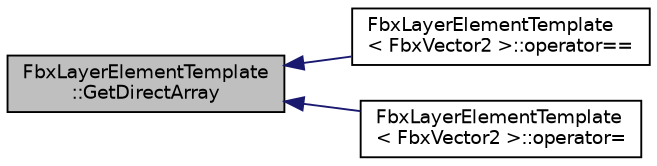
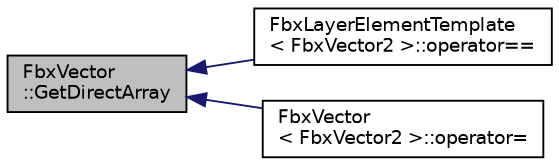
(146, 84) -> (97, 84)
(501, 129) -> (403, 129)
